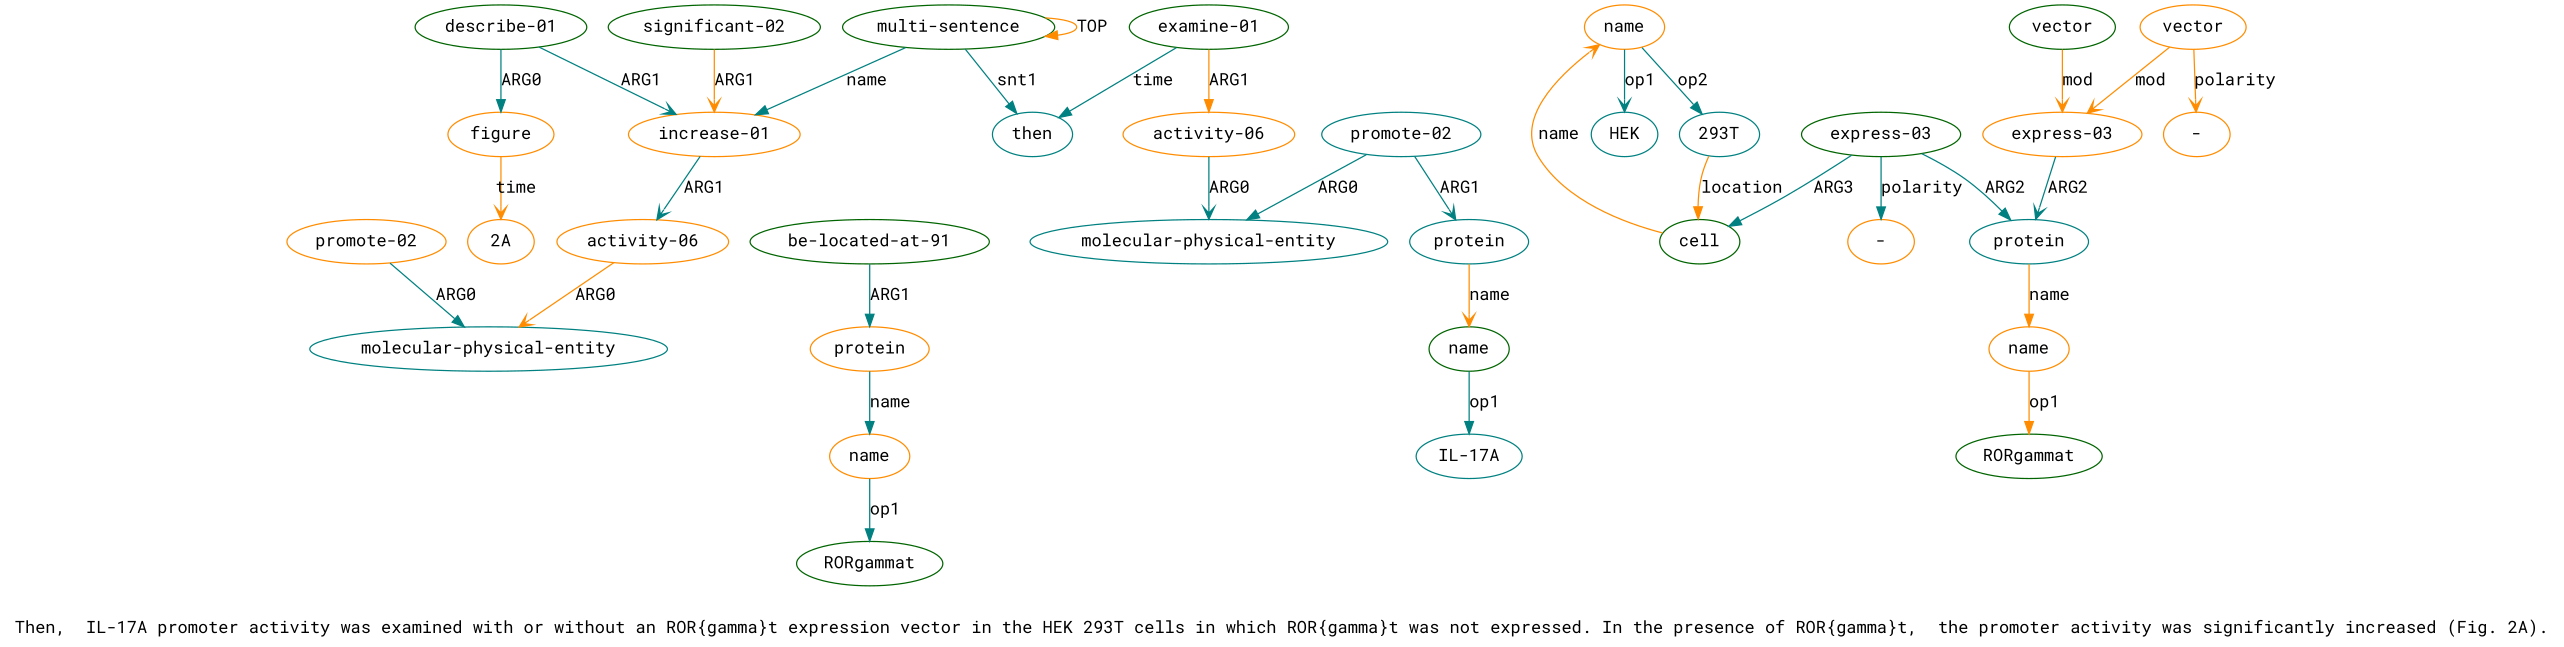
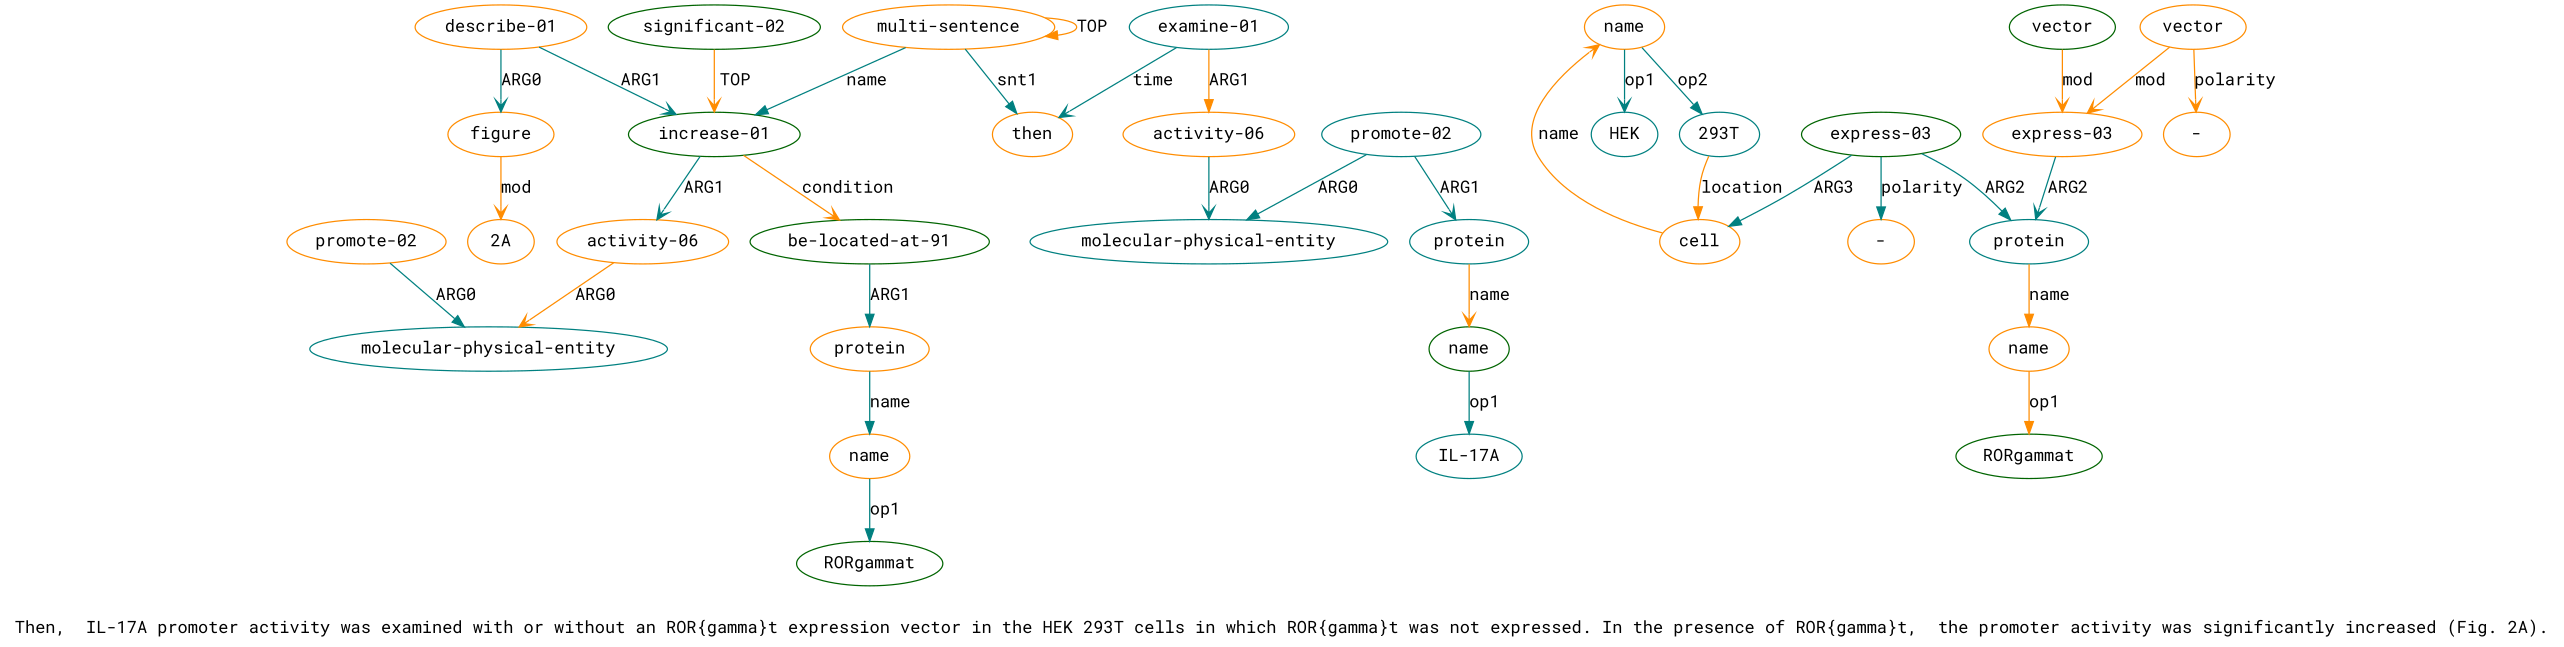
(501, 27) -> (501, 27)
(949, 27) -> (949, 27)
(1209, 27) -> (1209, 27)
(501, 75) -> (501, 75)
(1123, 79) -> (1123, 79)
(735, 81) -> (735, 81)
(714, 134) -> (714, 134)
(1033, 134) -> (1033, 134)
none -> (786, 184)
(516, 188) -> (516, 188)
(1700, 242) -> (1700, 242)
